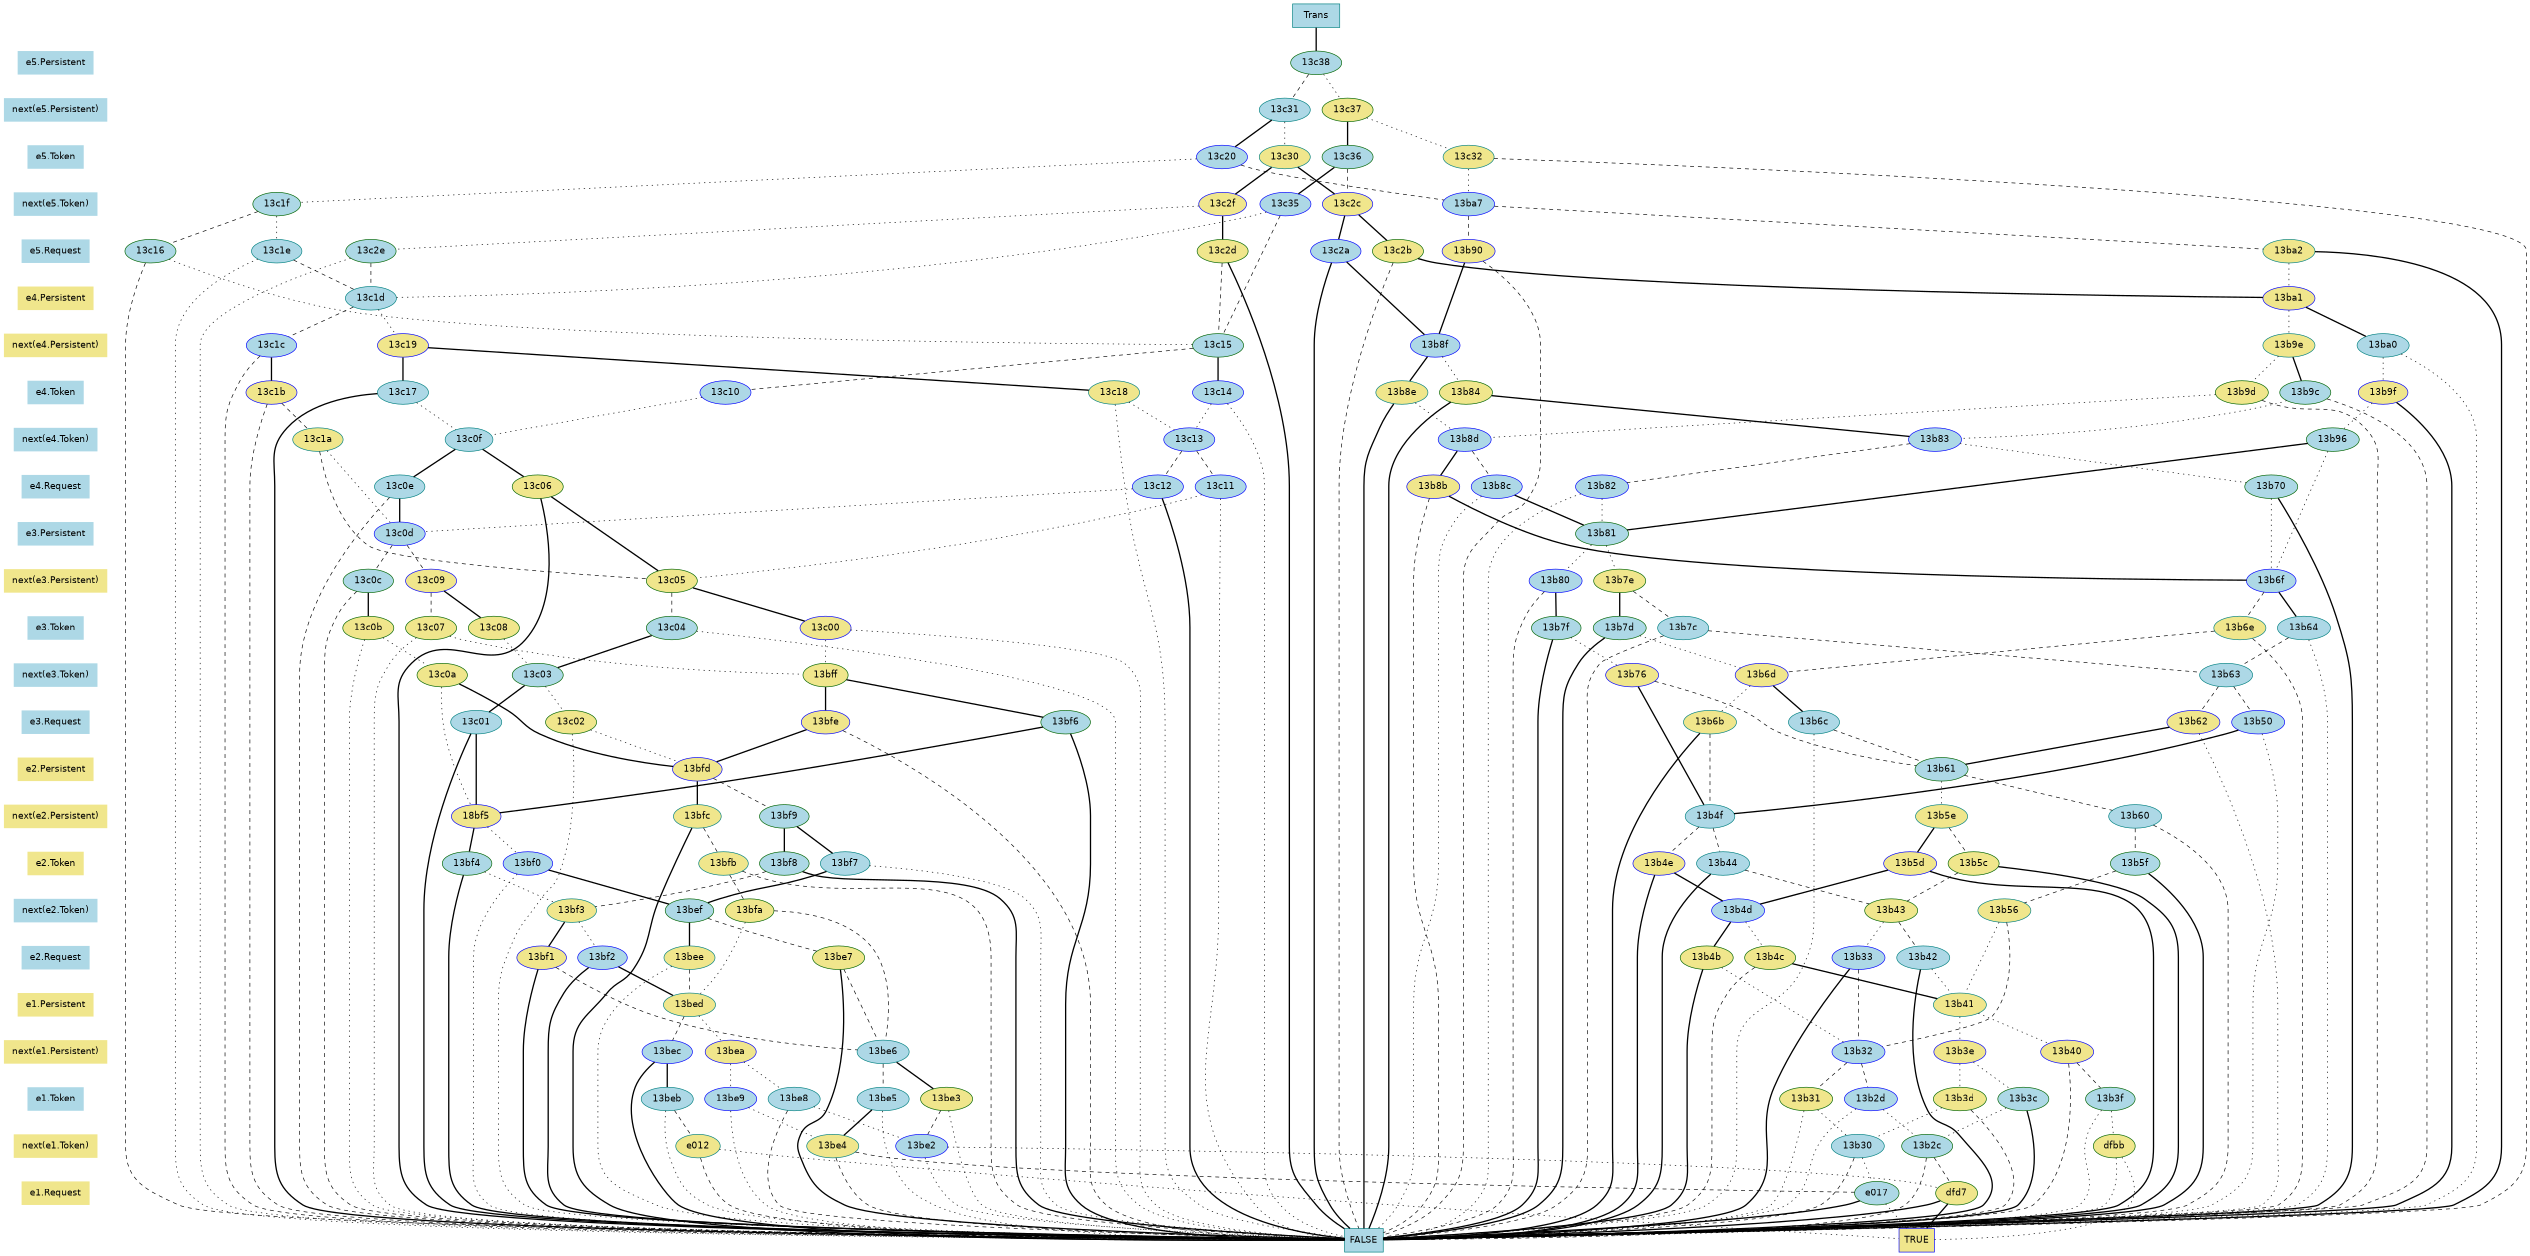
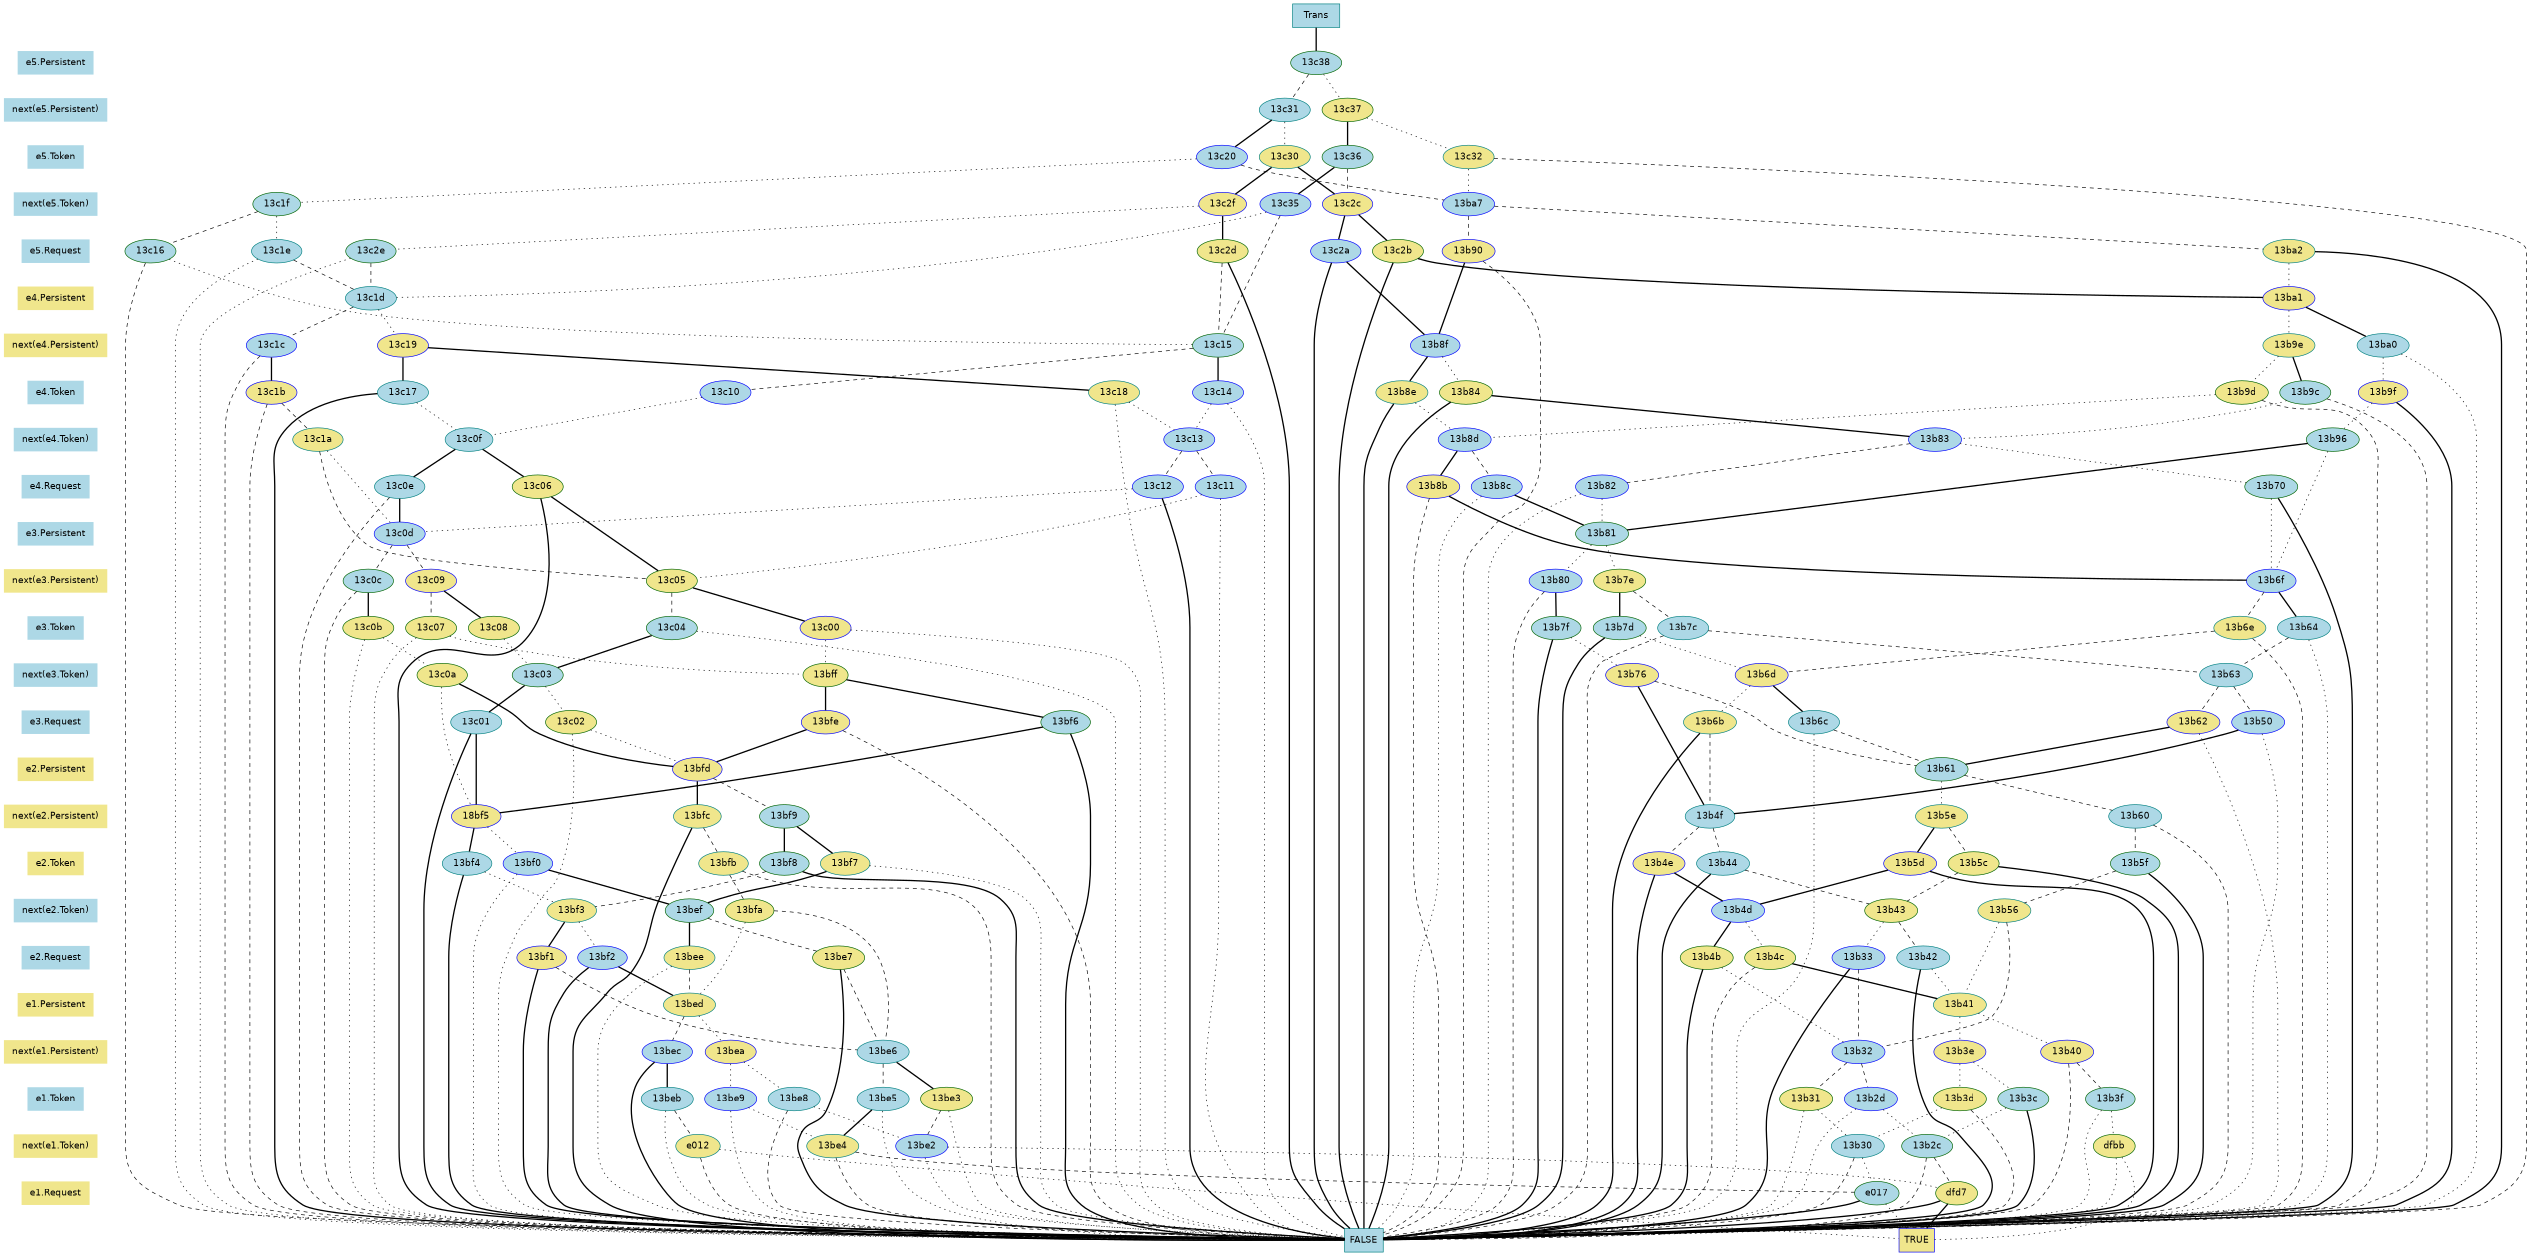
(1339, 743) -> (1339, 743)
(467, 864) -> (467, 864)
(845, 864) -> (845, 864)
